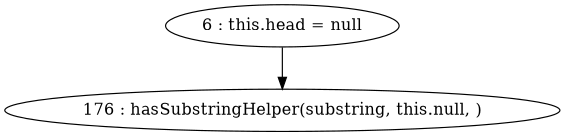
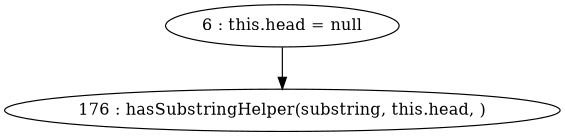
(282, 110) -> (282, 110)
